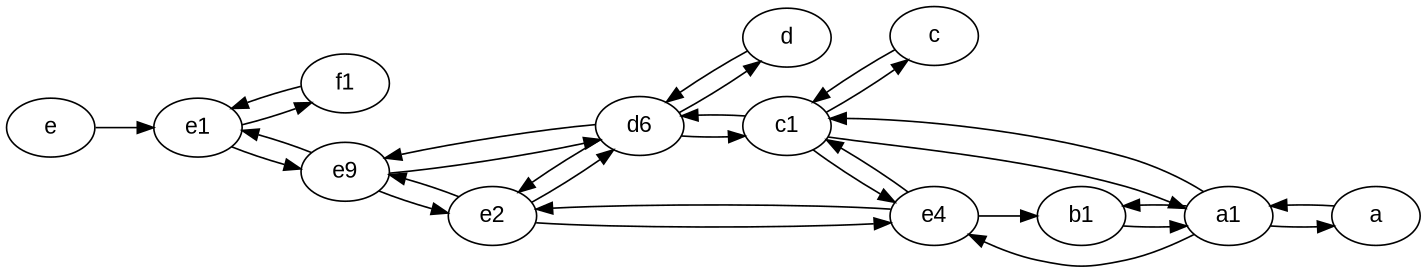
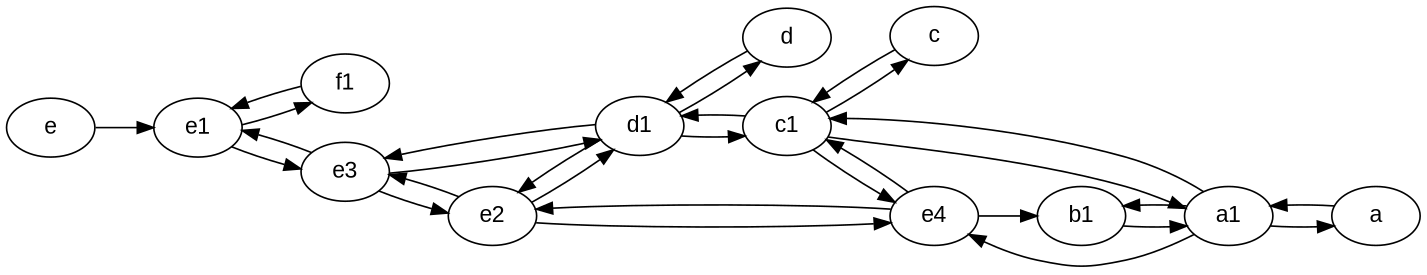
(640, 126) -> (640, 126)
(345, 172) -> (345, 172)
